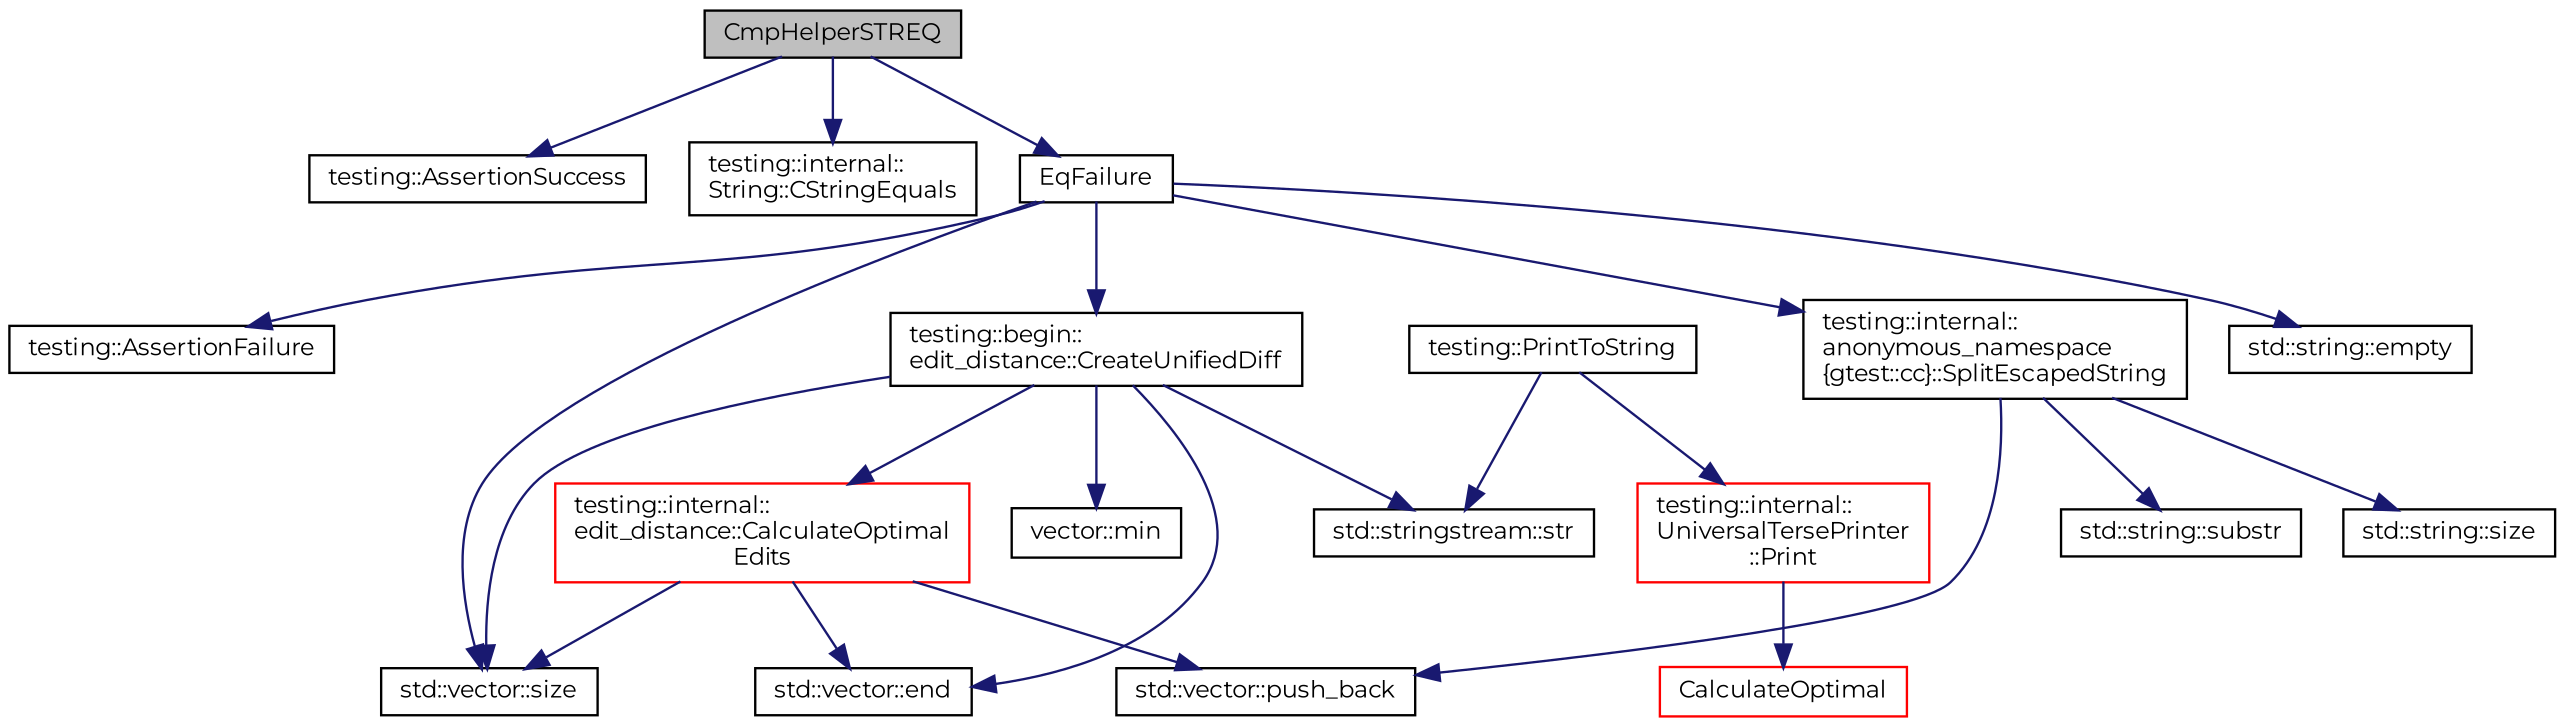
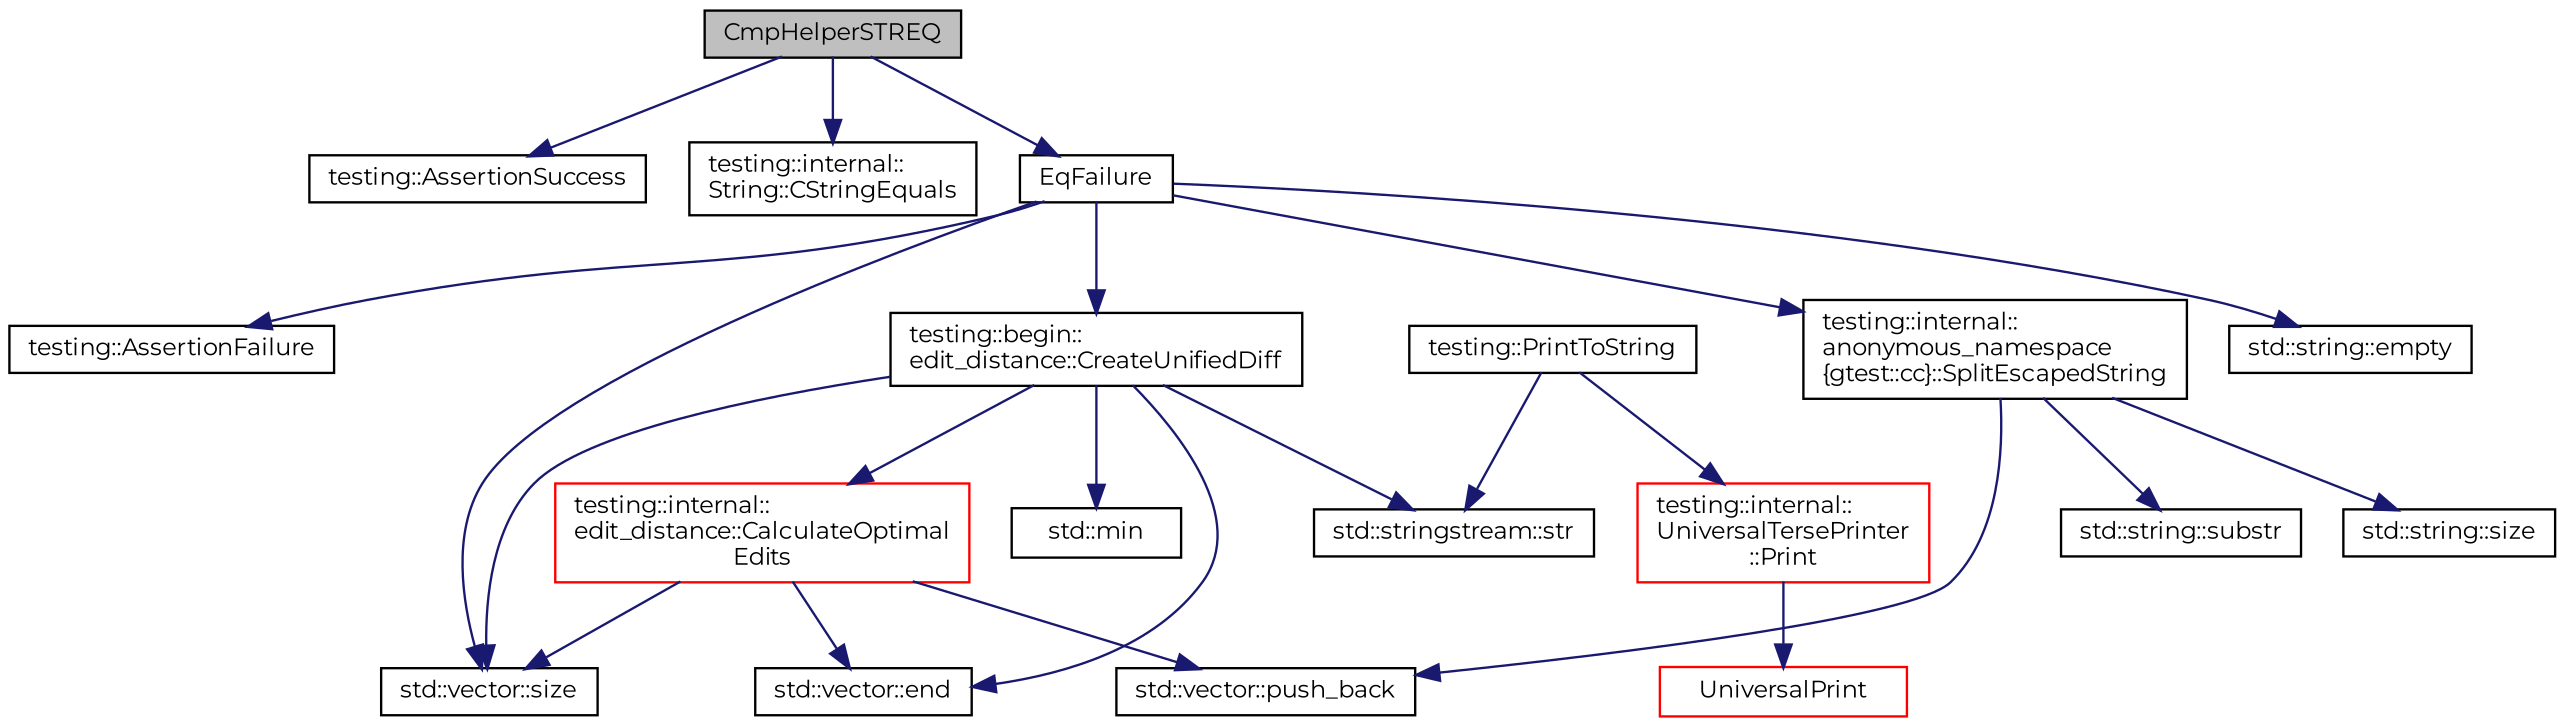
(1096, 533) -> (1096, 533)
(1783, 692) -> (1783, 692)
